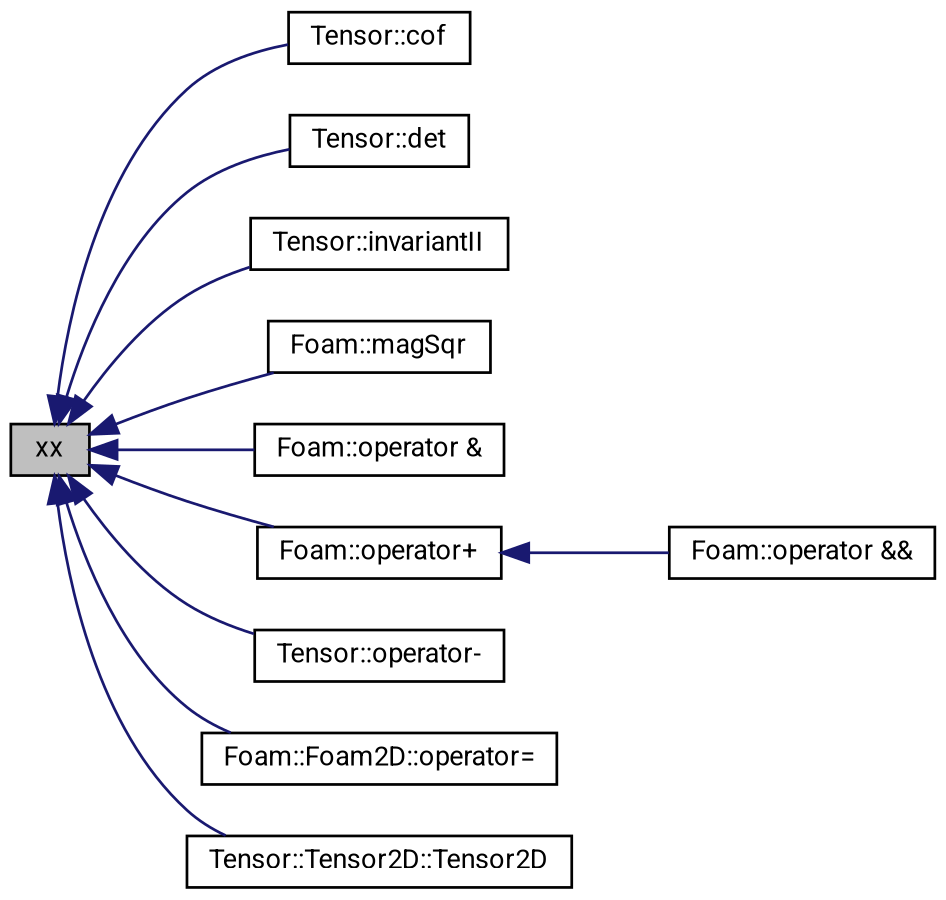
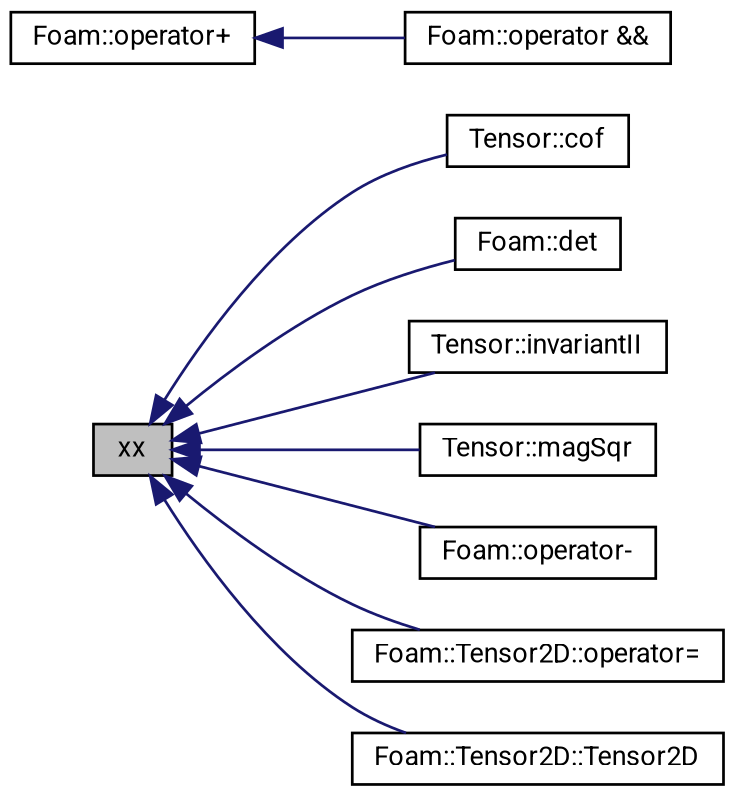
(379, 141) -> (538, 244)
(379, 347) -> (538, 450)
(379, 450) -> none
(194, 503) -> none
(379, 656) -> (538, 553)
(379, 759) -> (538, 656)
(379, 862) -> (538, 759)
